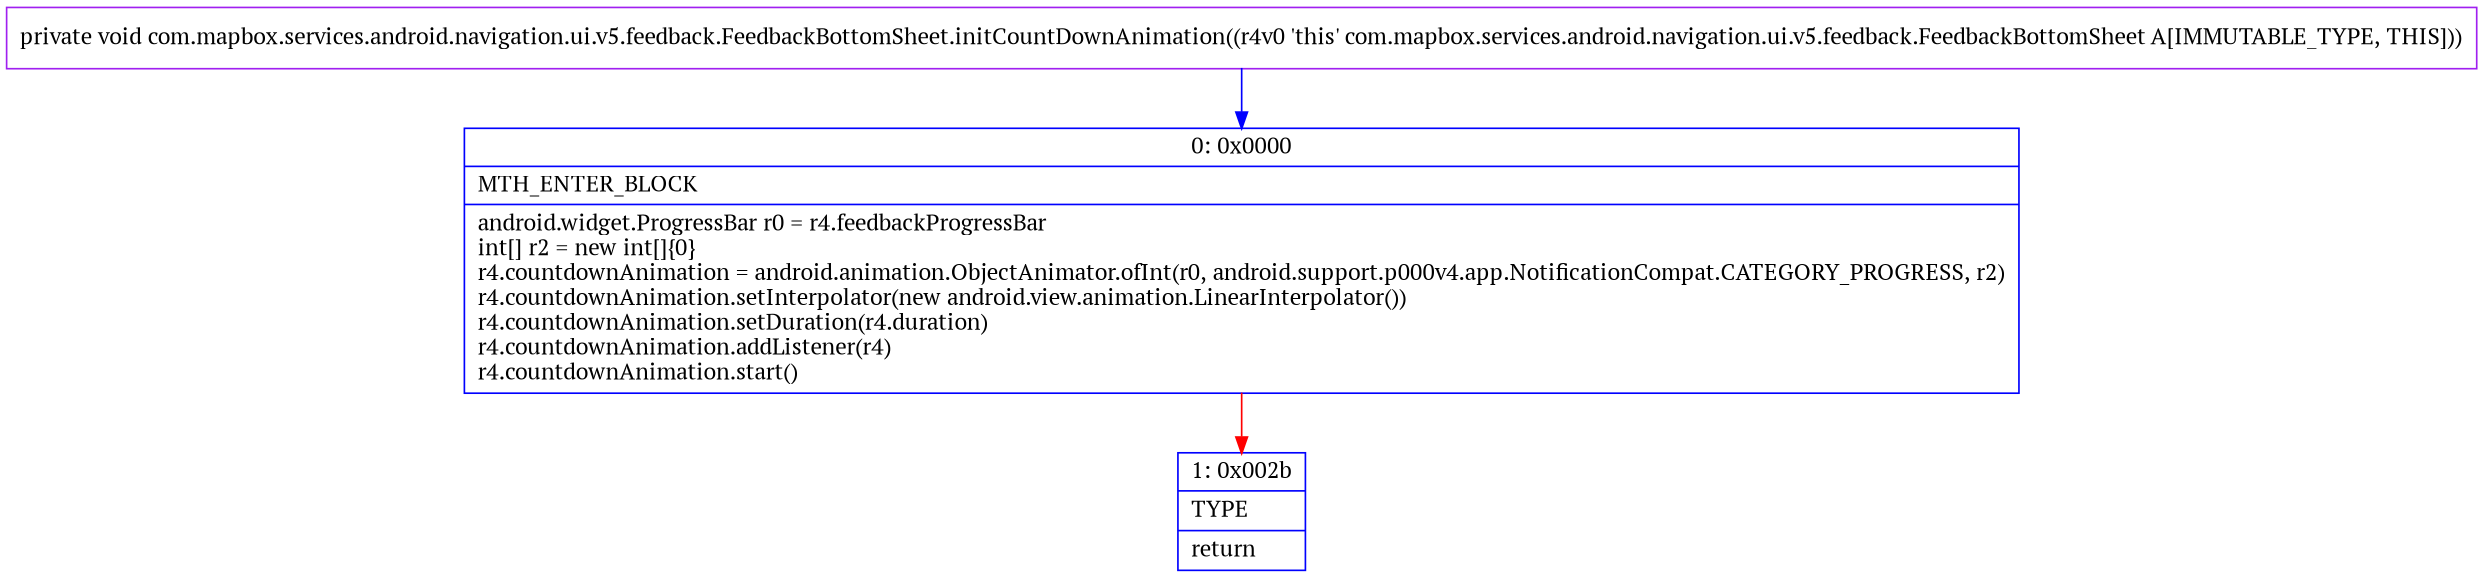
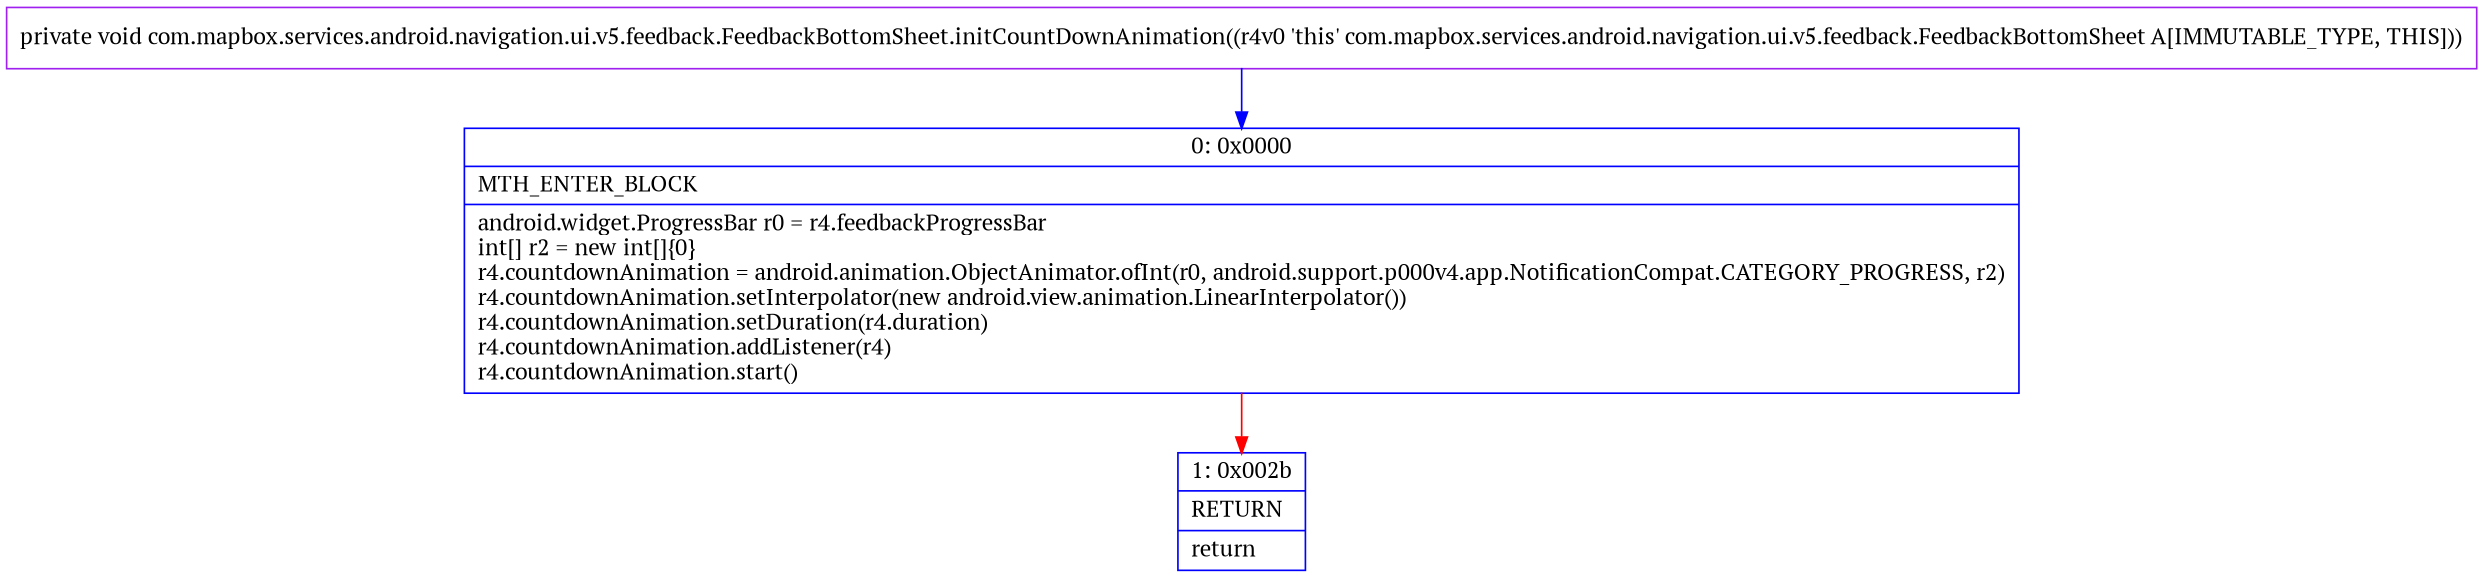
(1220, 510) -> (1238, 510)
